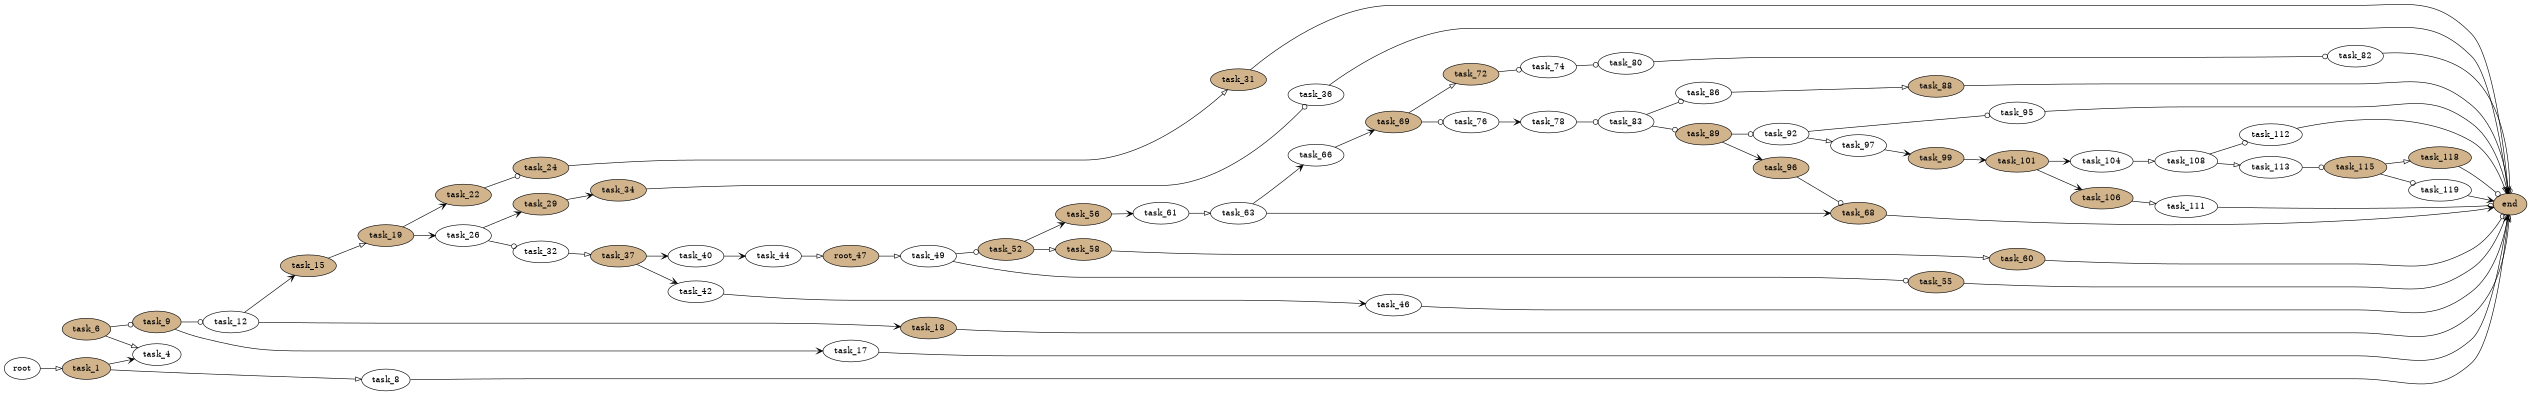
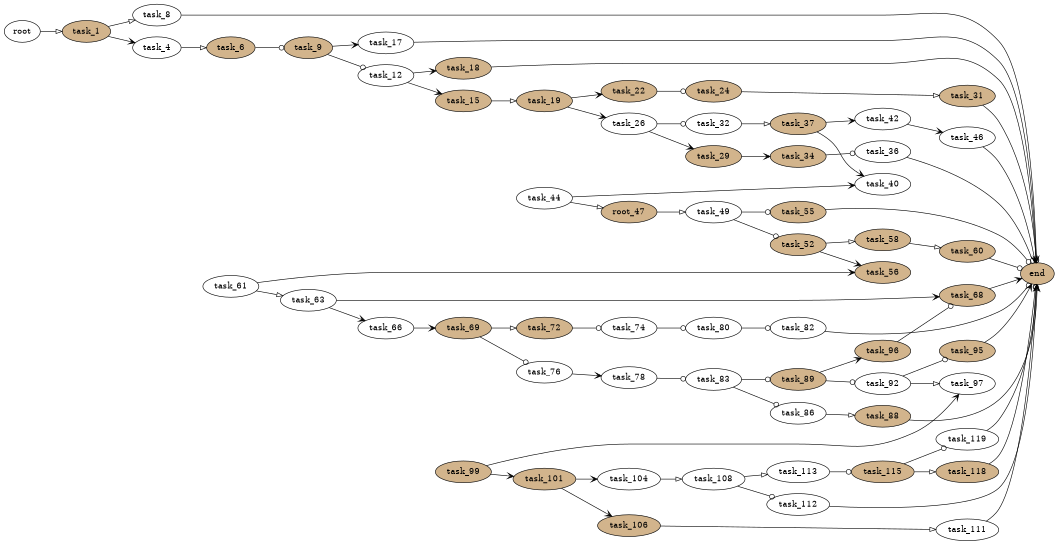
(2017, 113) -> (967, 351)
(1894, 151) -> (727, 444)
(1119, 214) -> (553, 272)
(732, 256) -> (711, 191)
(119, 341) -> (191, 48)
